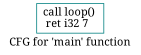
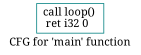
(67, 24) -> (67, 24)
